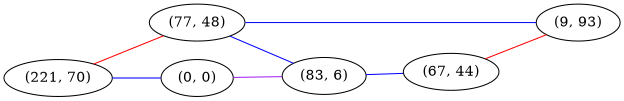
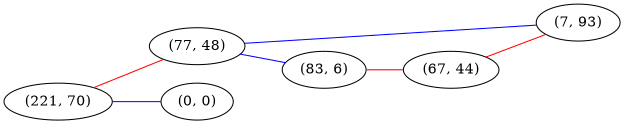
(578, 23) -> (578, 23)
(385, 74) -> (385, 70)
(258, 77) -> none
